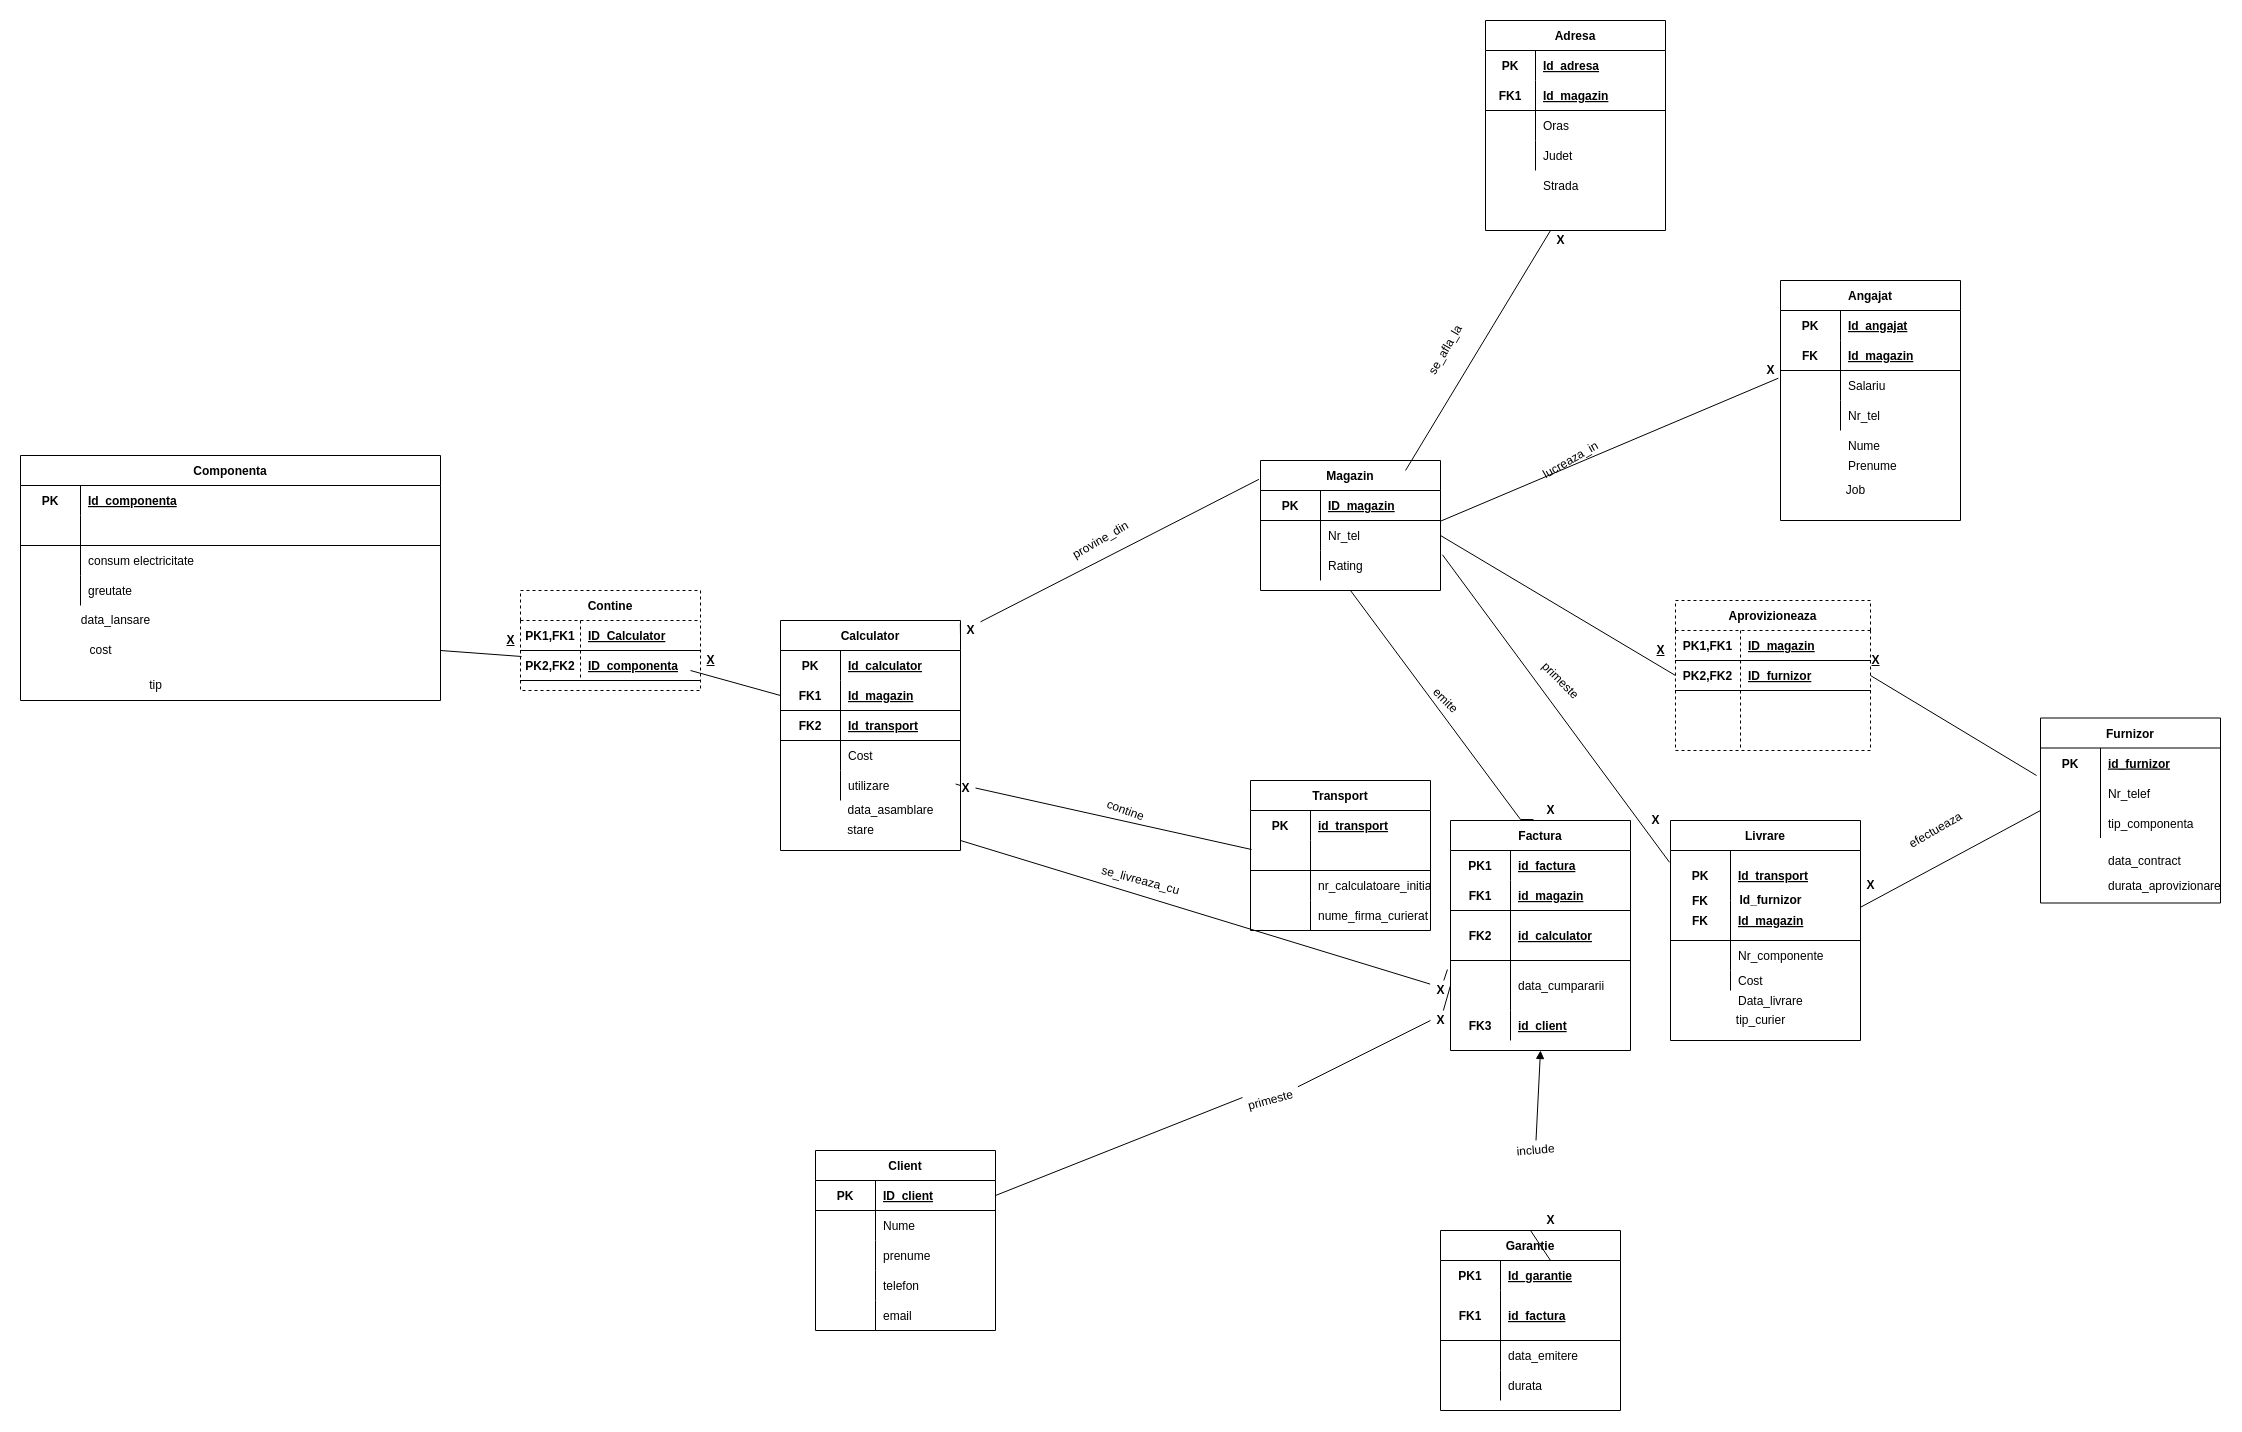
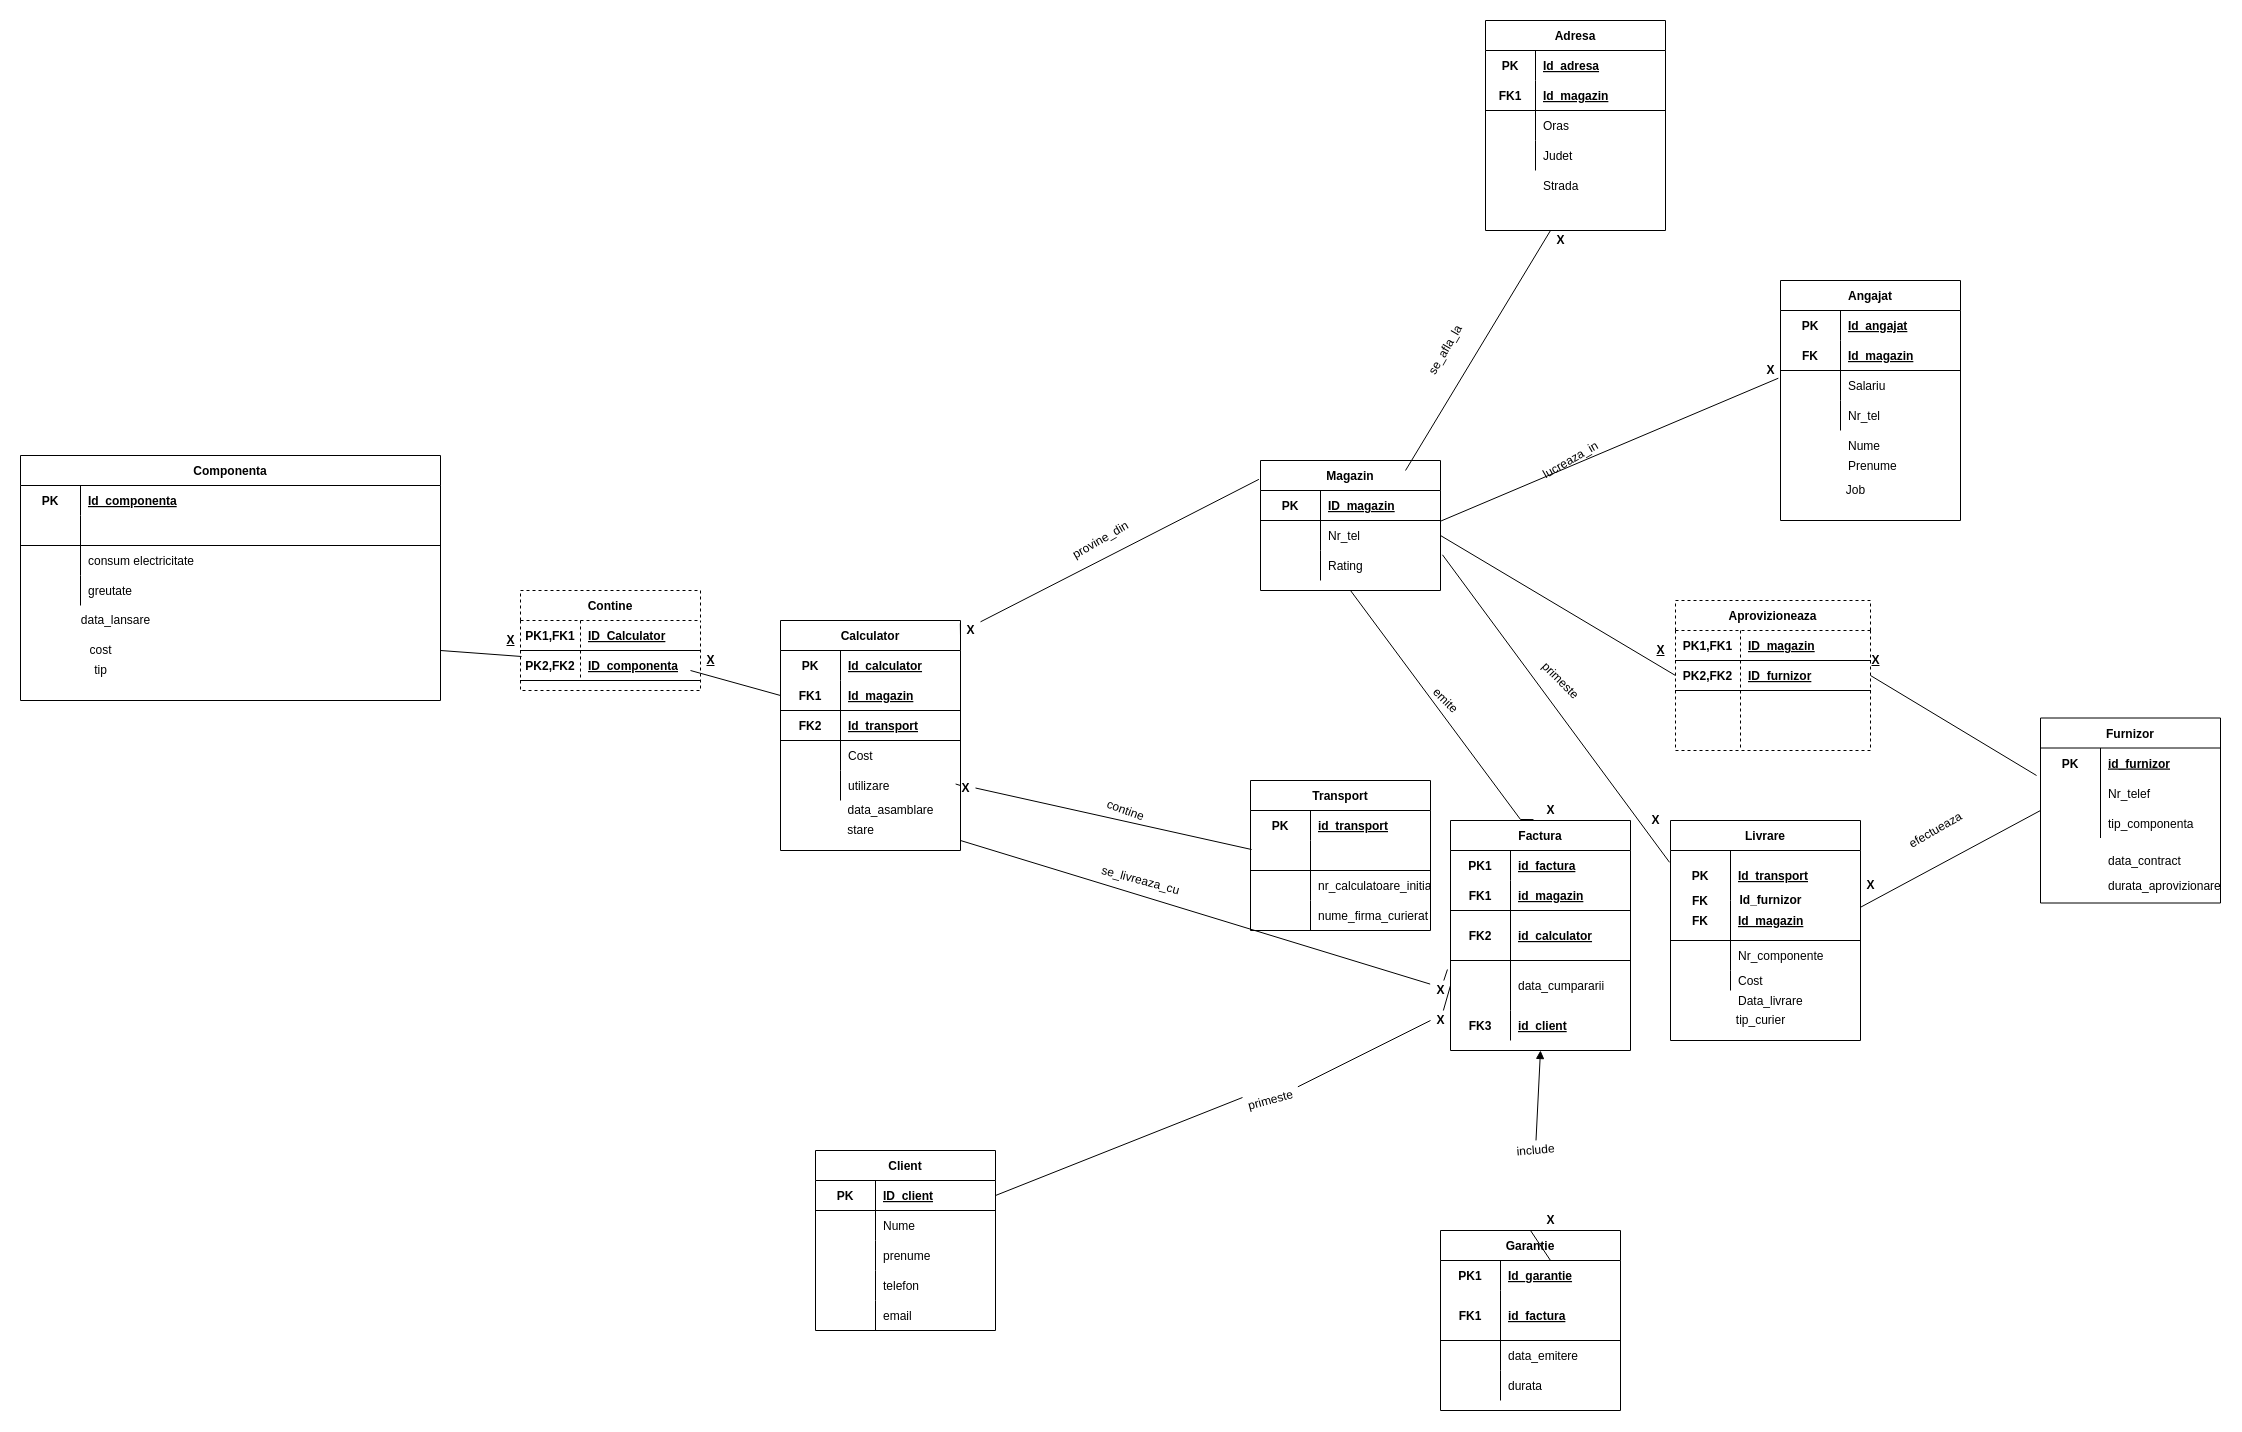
(156, 686) -> (101, 671)
